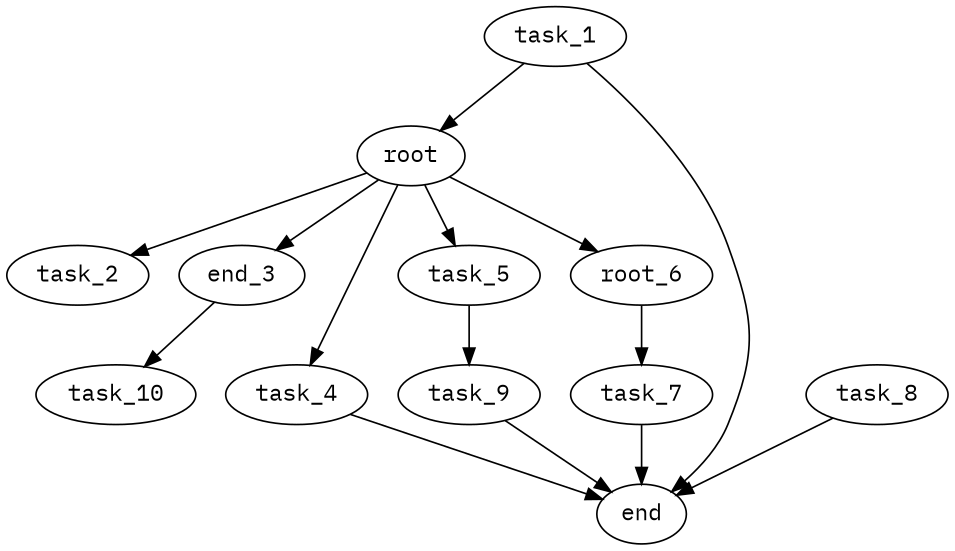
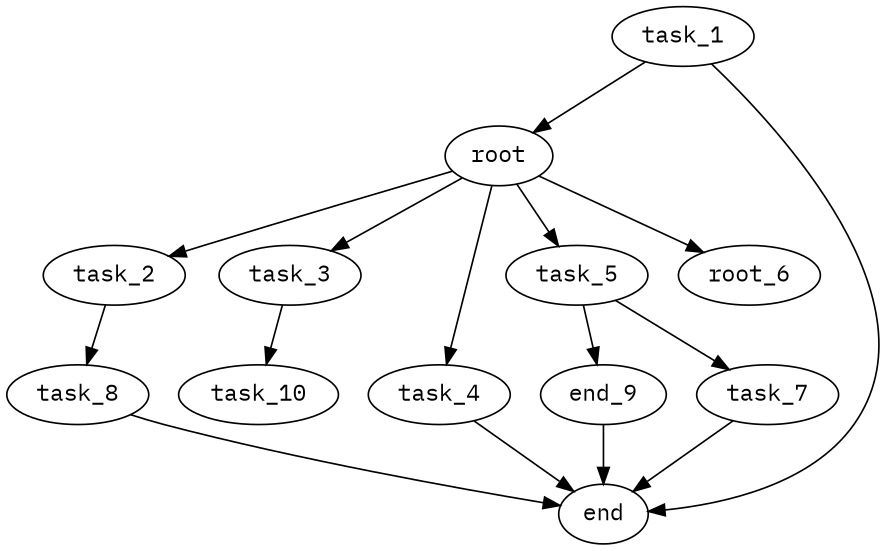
(242, 275) -> (290, 275)
none -> (99, 327)
(642, 327) -> (665, 331)
(469, 395) -> (603, 395)
